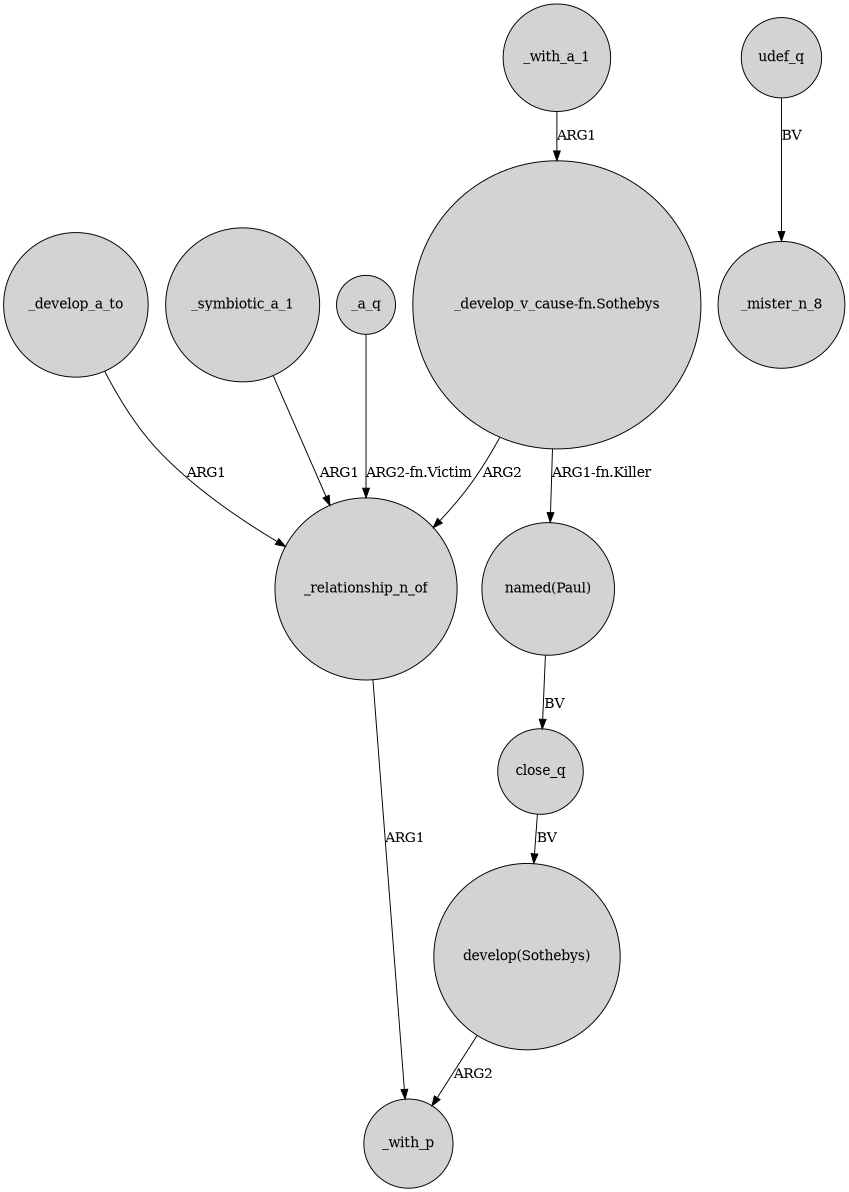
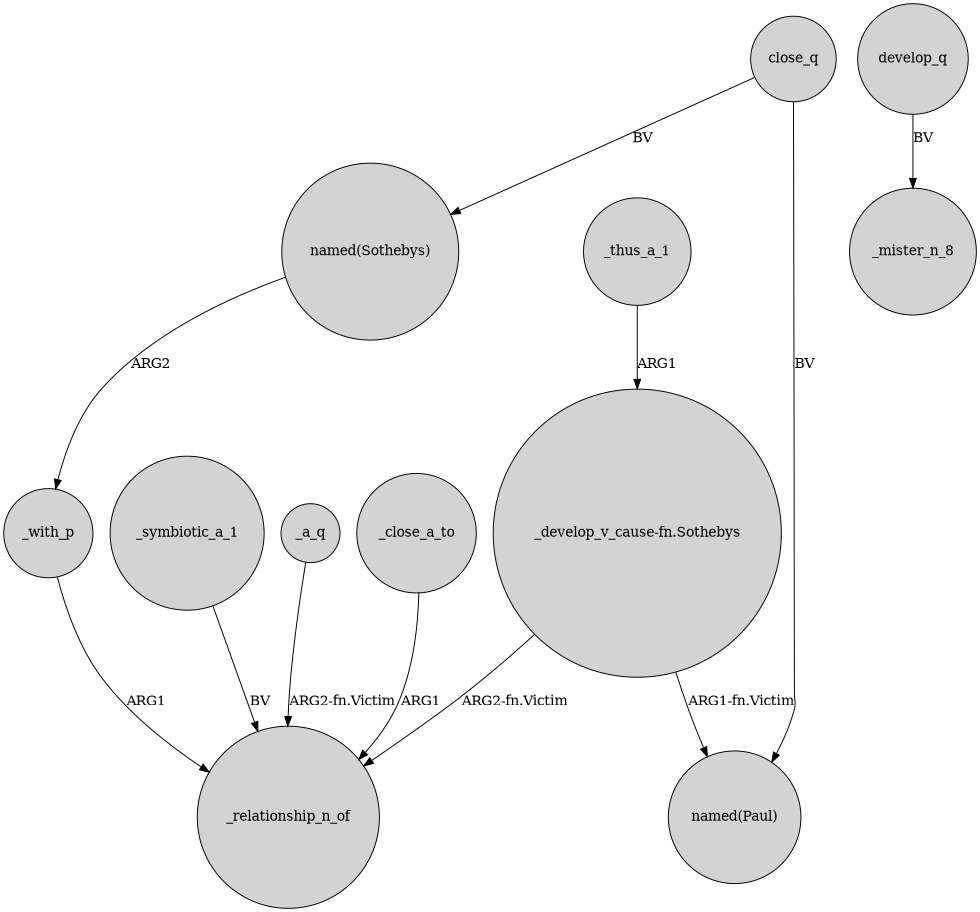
(557, 58) -> (637, 252)
(781, 58) -> (913, 59)
(76, 305) -> (417, 533)
(340, 474) -> (260, 702)
(502, 474) -> (515, 702)
(602, 474) -> (741, 702)
(544, 687) -> (794, 430)
(389, 885) -> (109, 687)
(527, 957) -> (370, 252)
